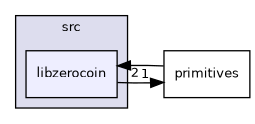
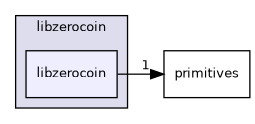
(72, 28) -> (72, 28)
(147, 65) -> none
